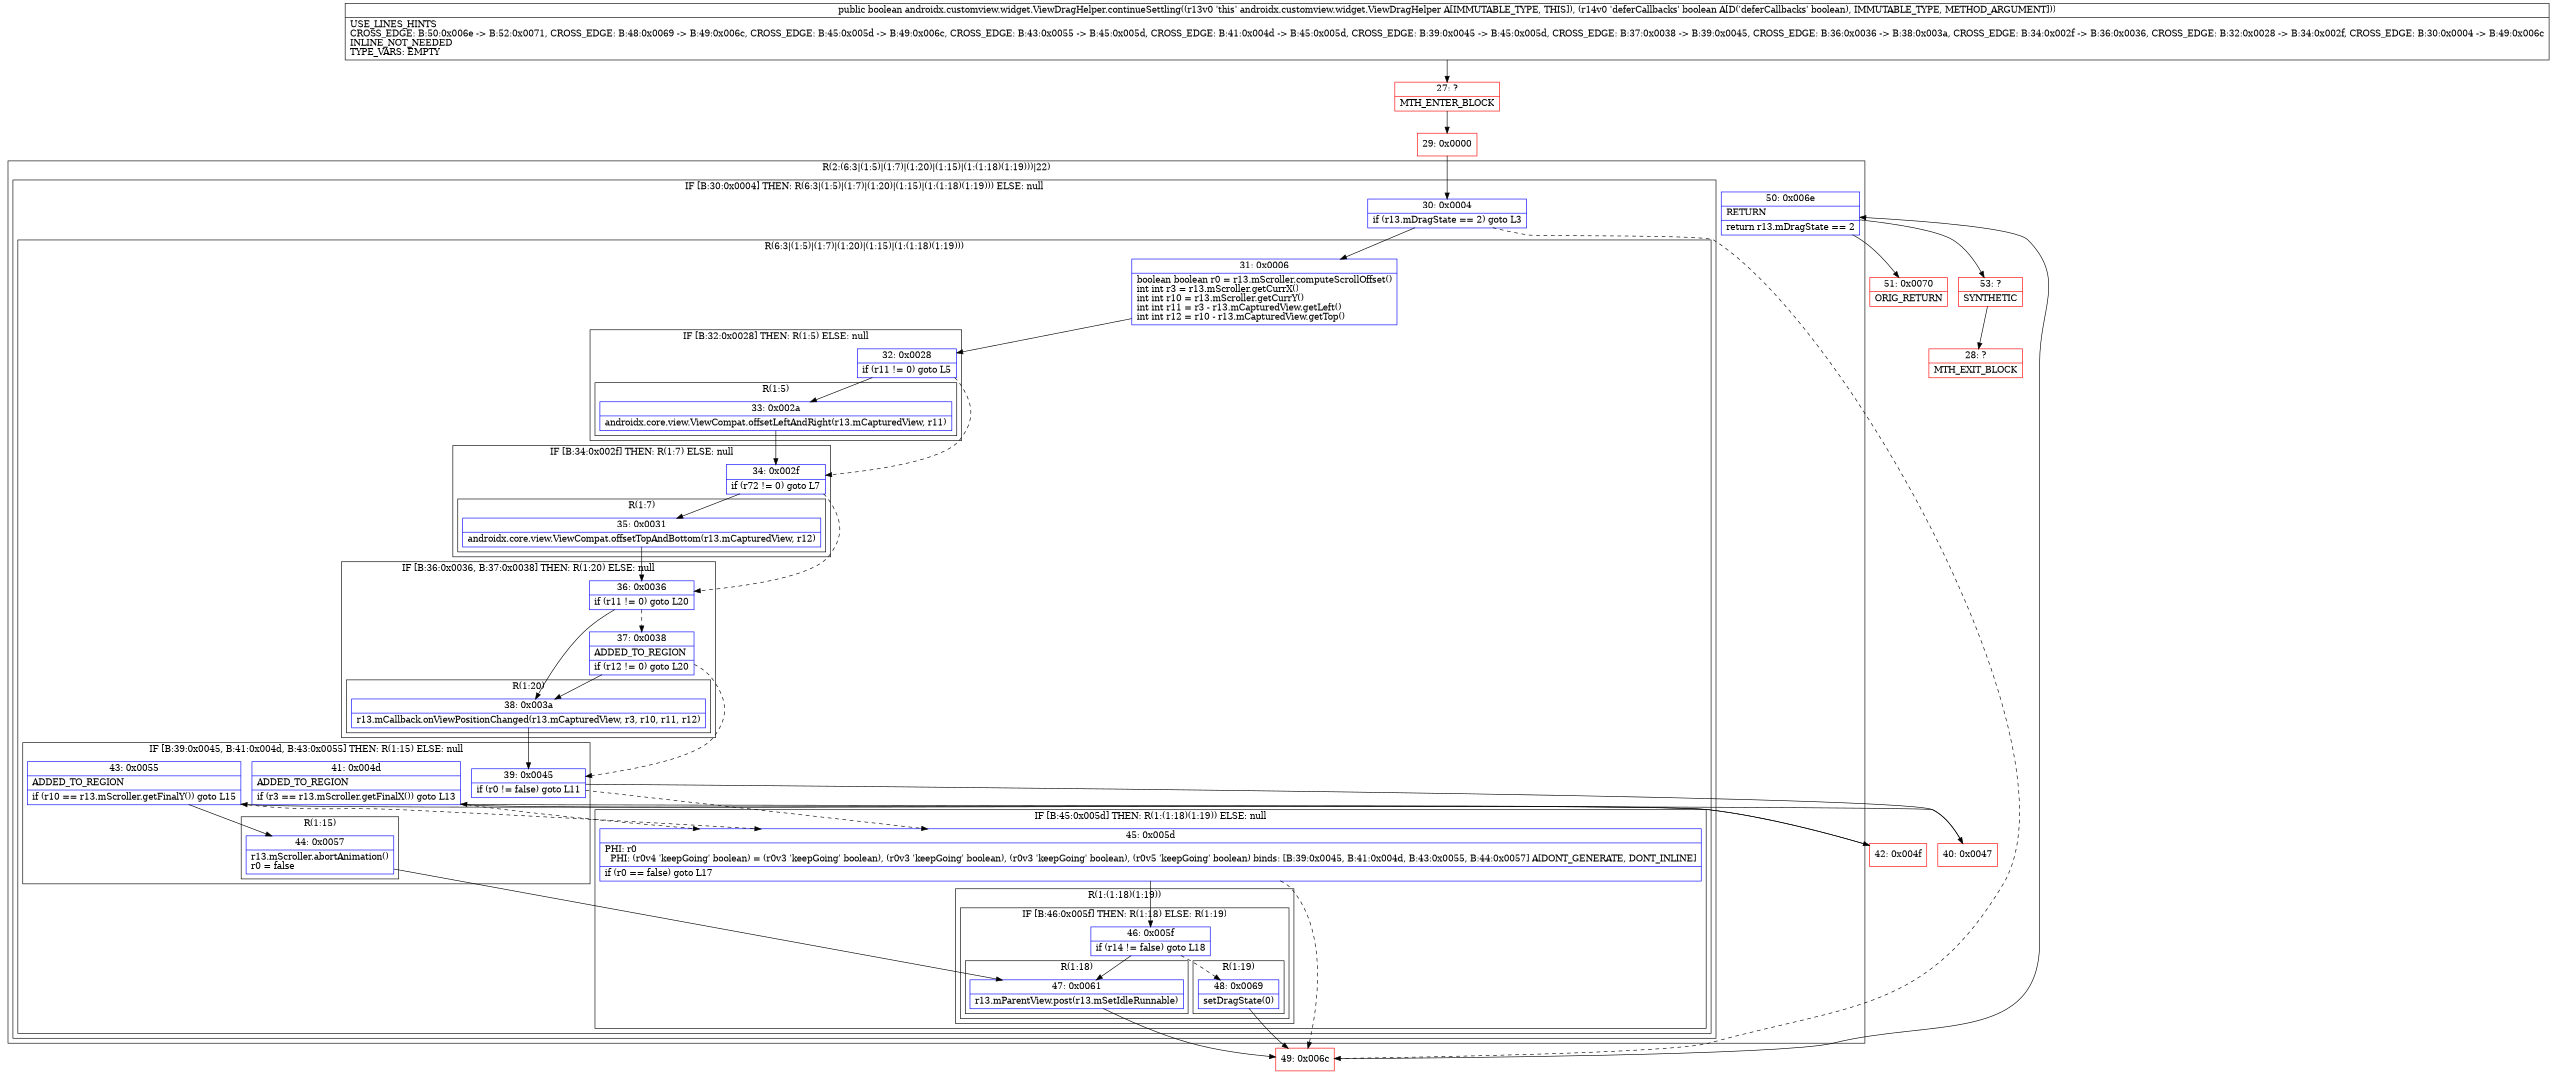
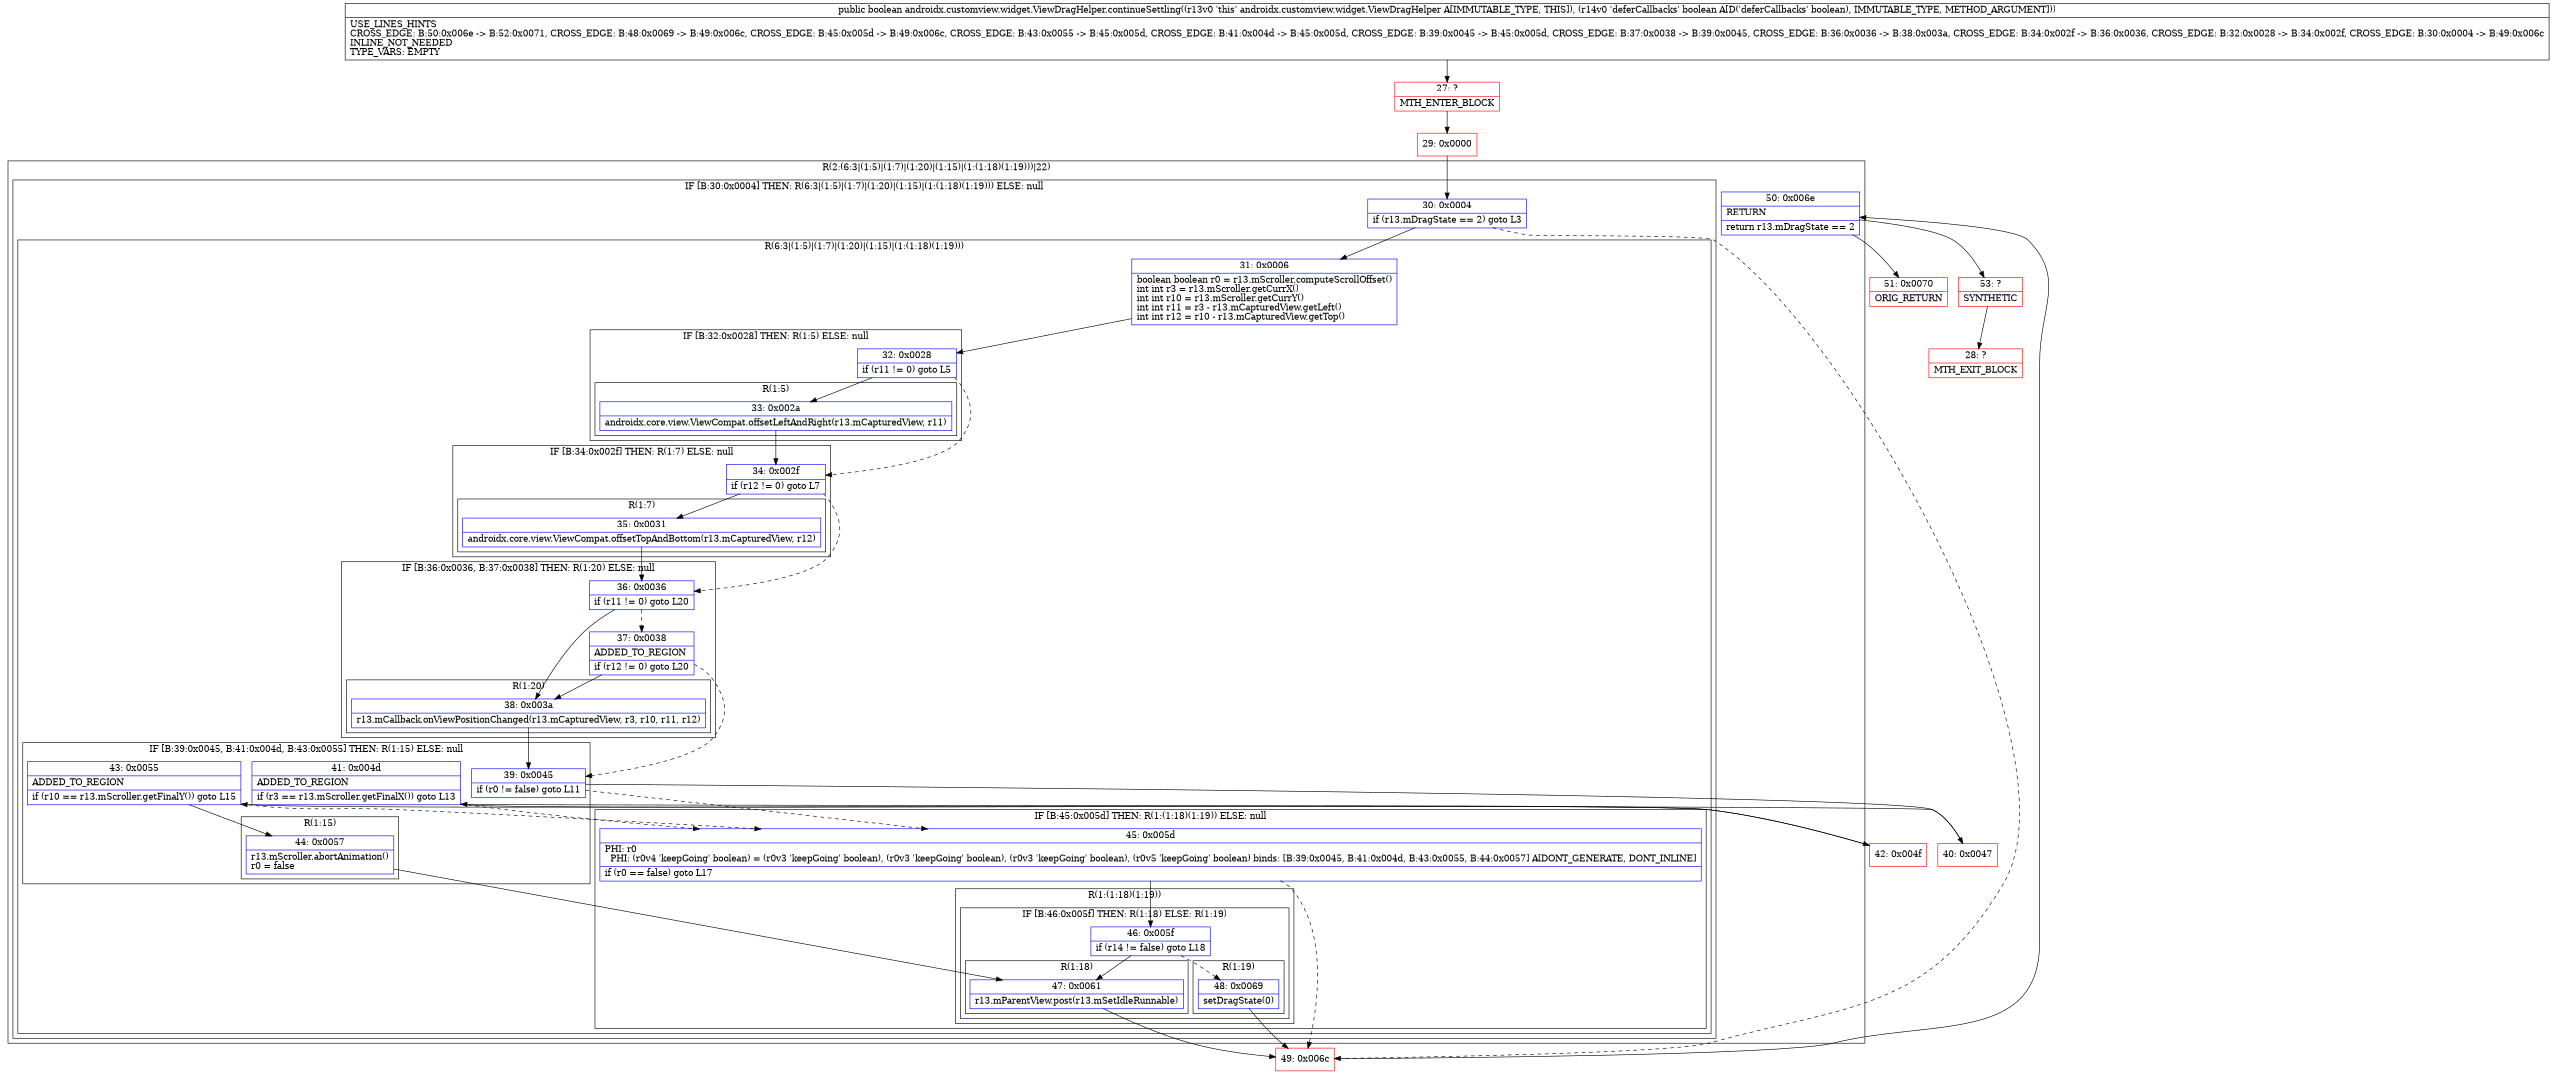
(776, 486) -> (776, 486)
